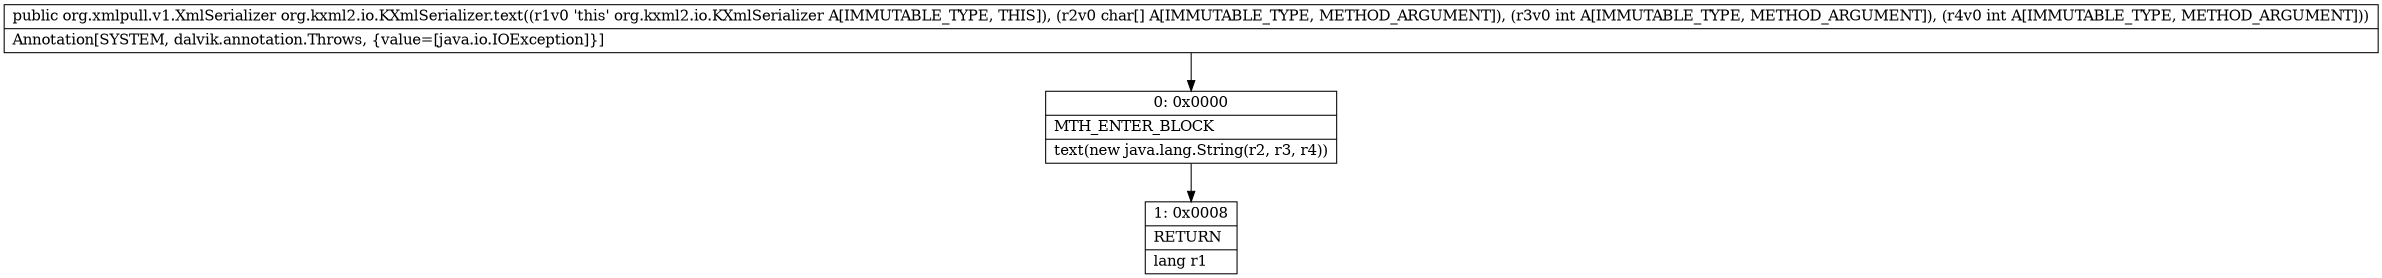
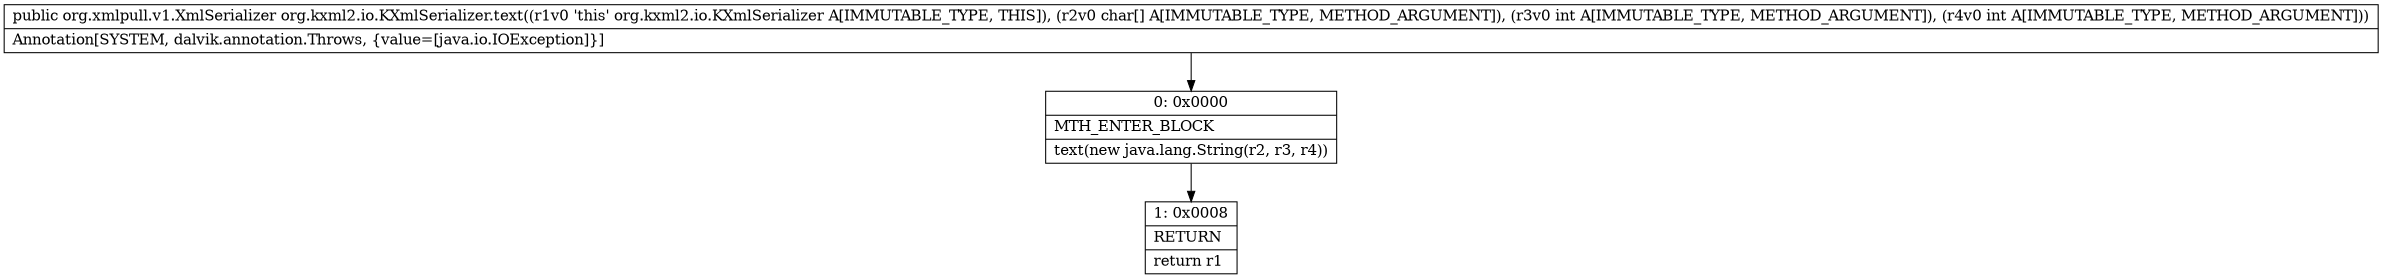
(1181, 261) -> (1189, 261)
